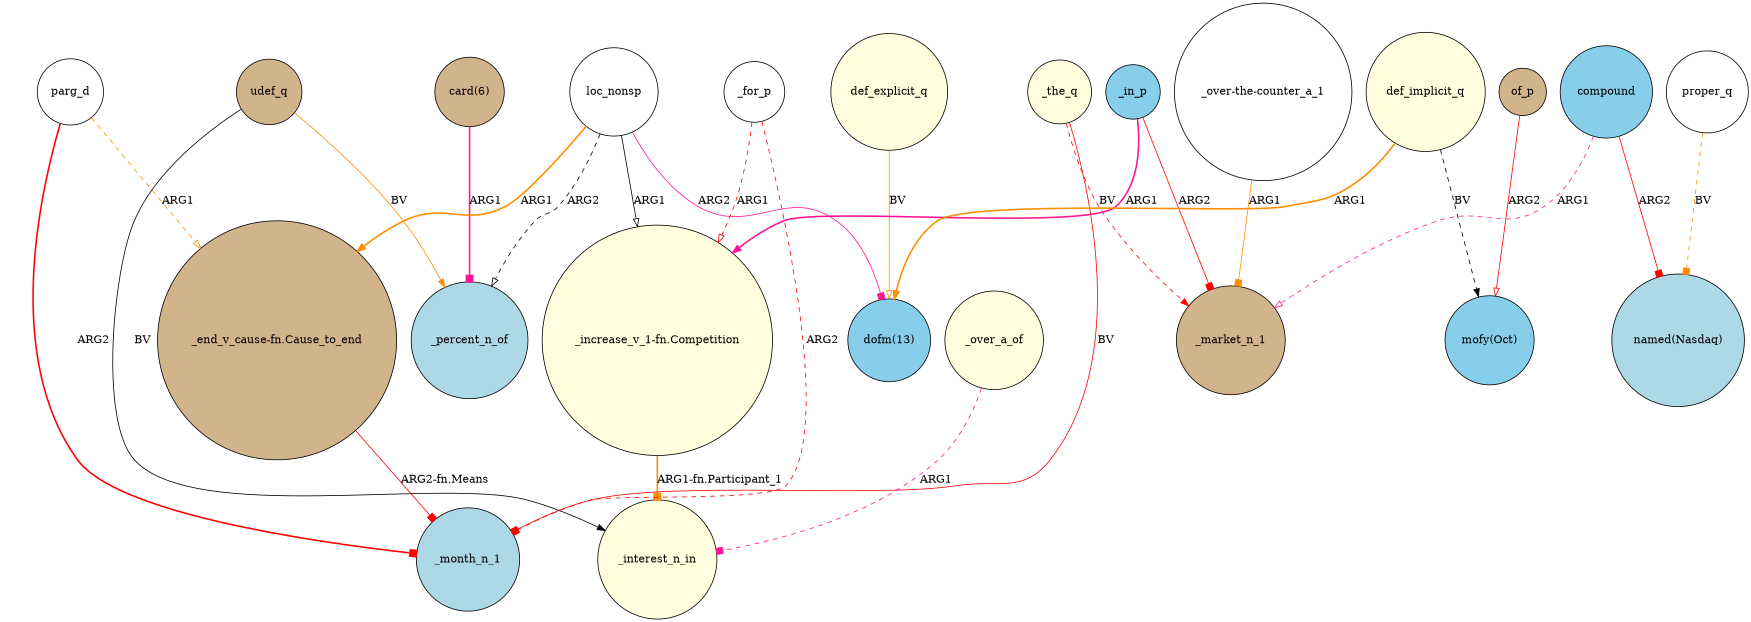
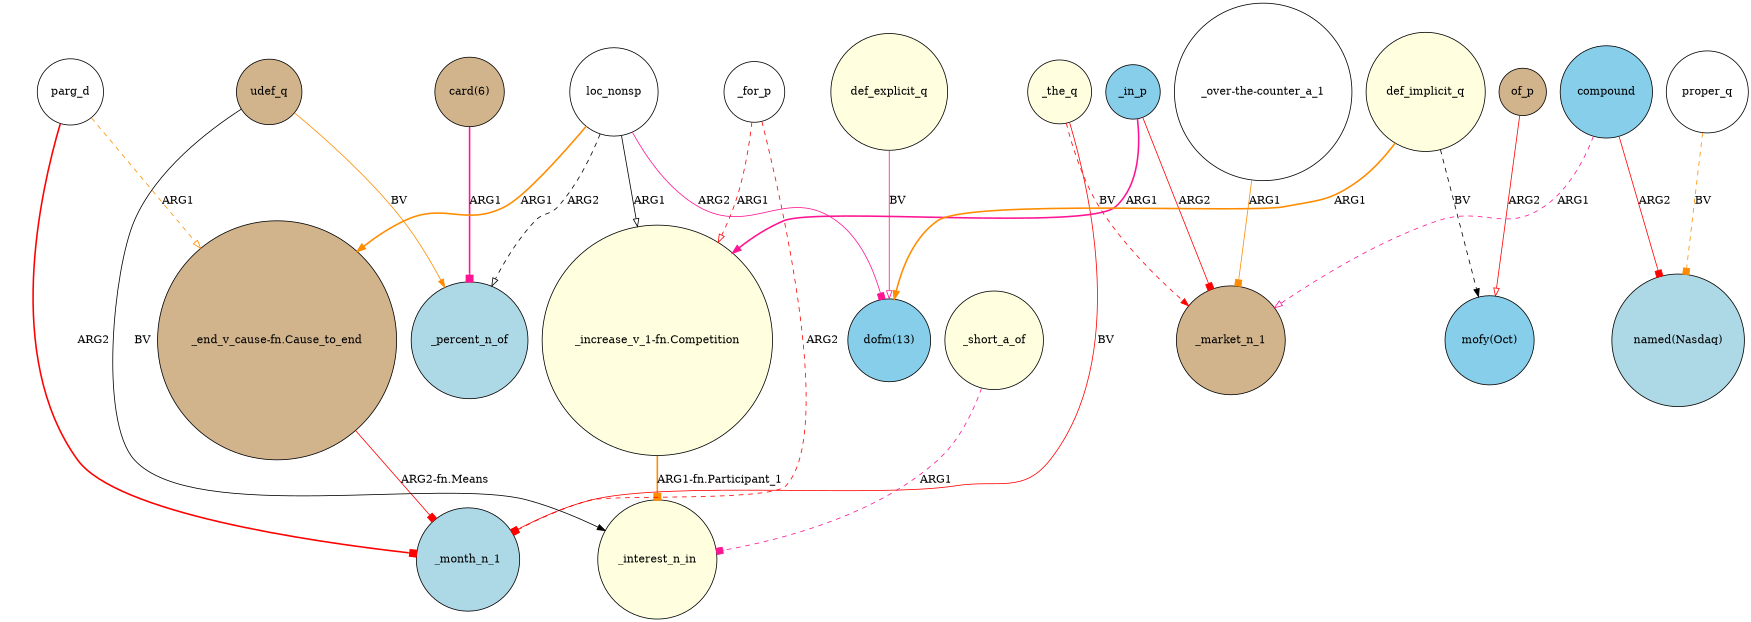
(889, 224) -> (889, 224)
(994, 340) -> (994, 340)
